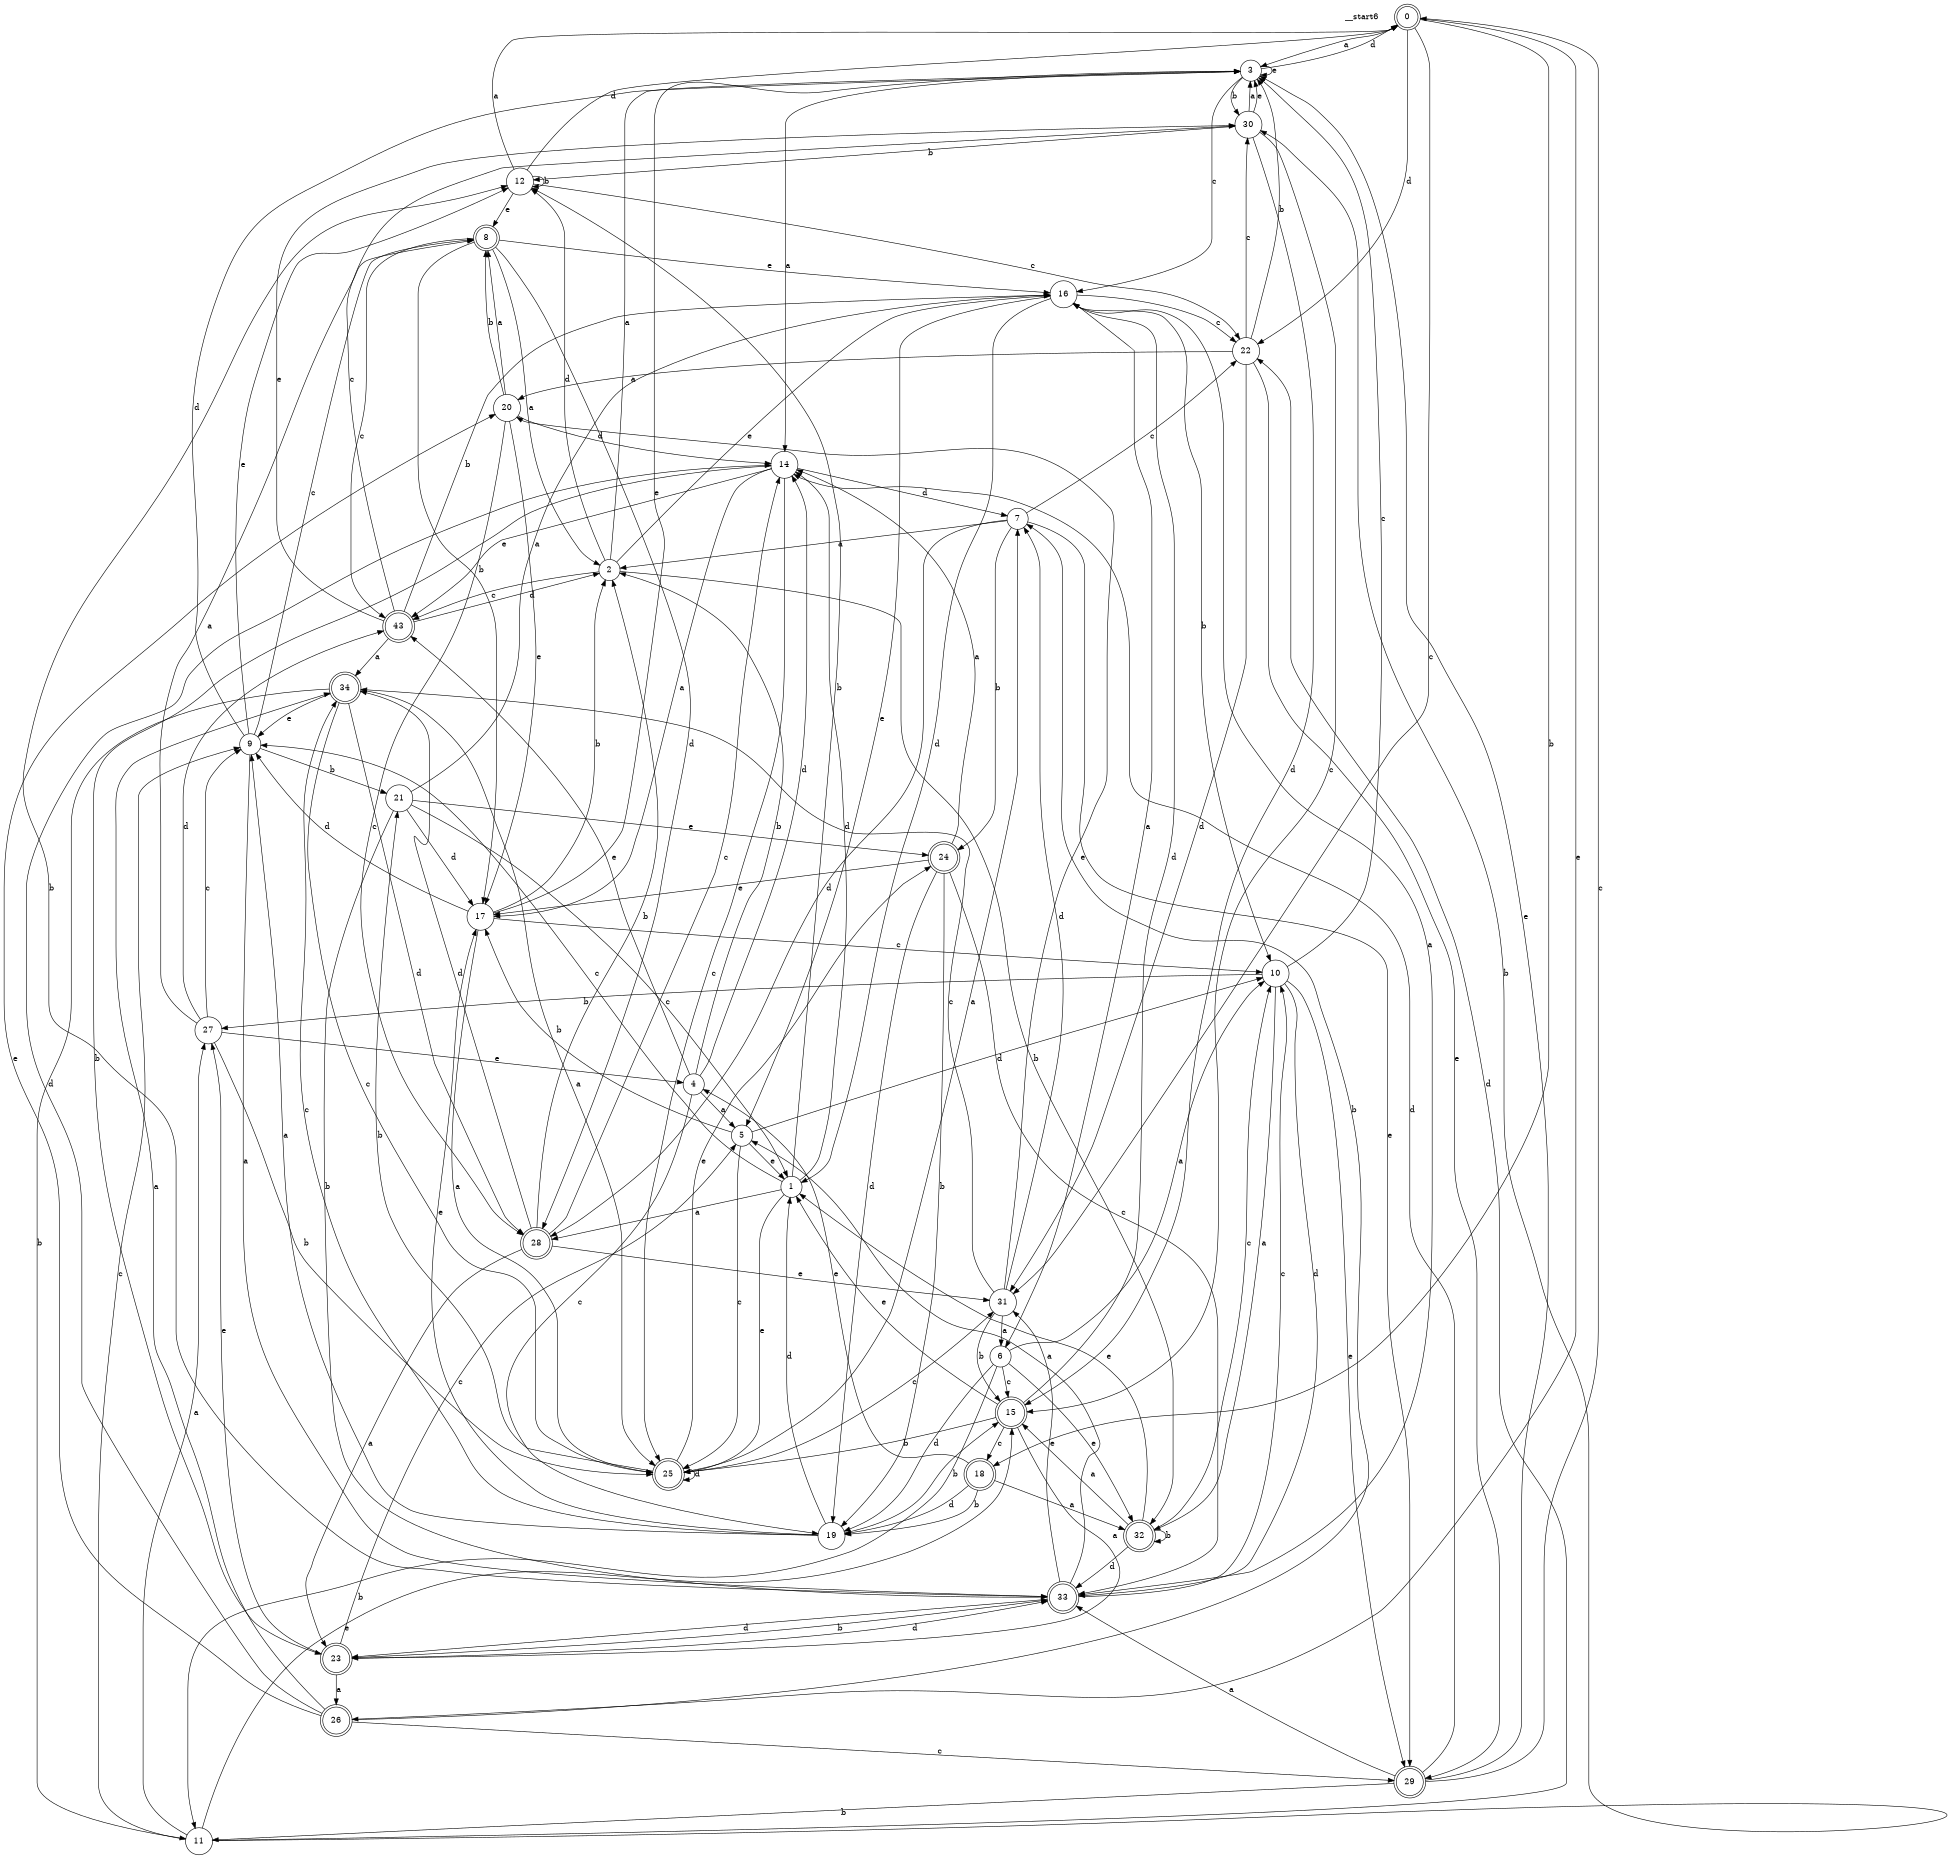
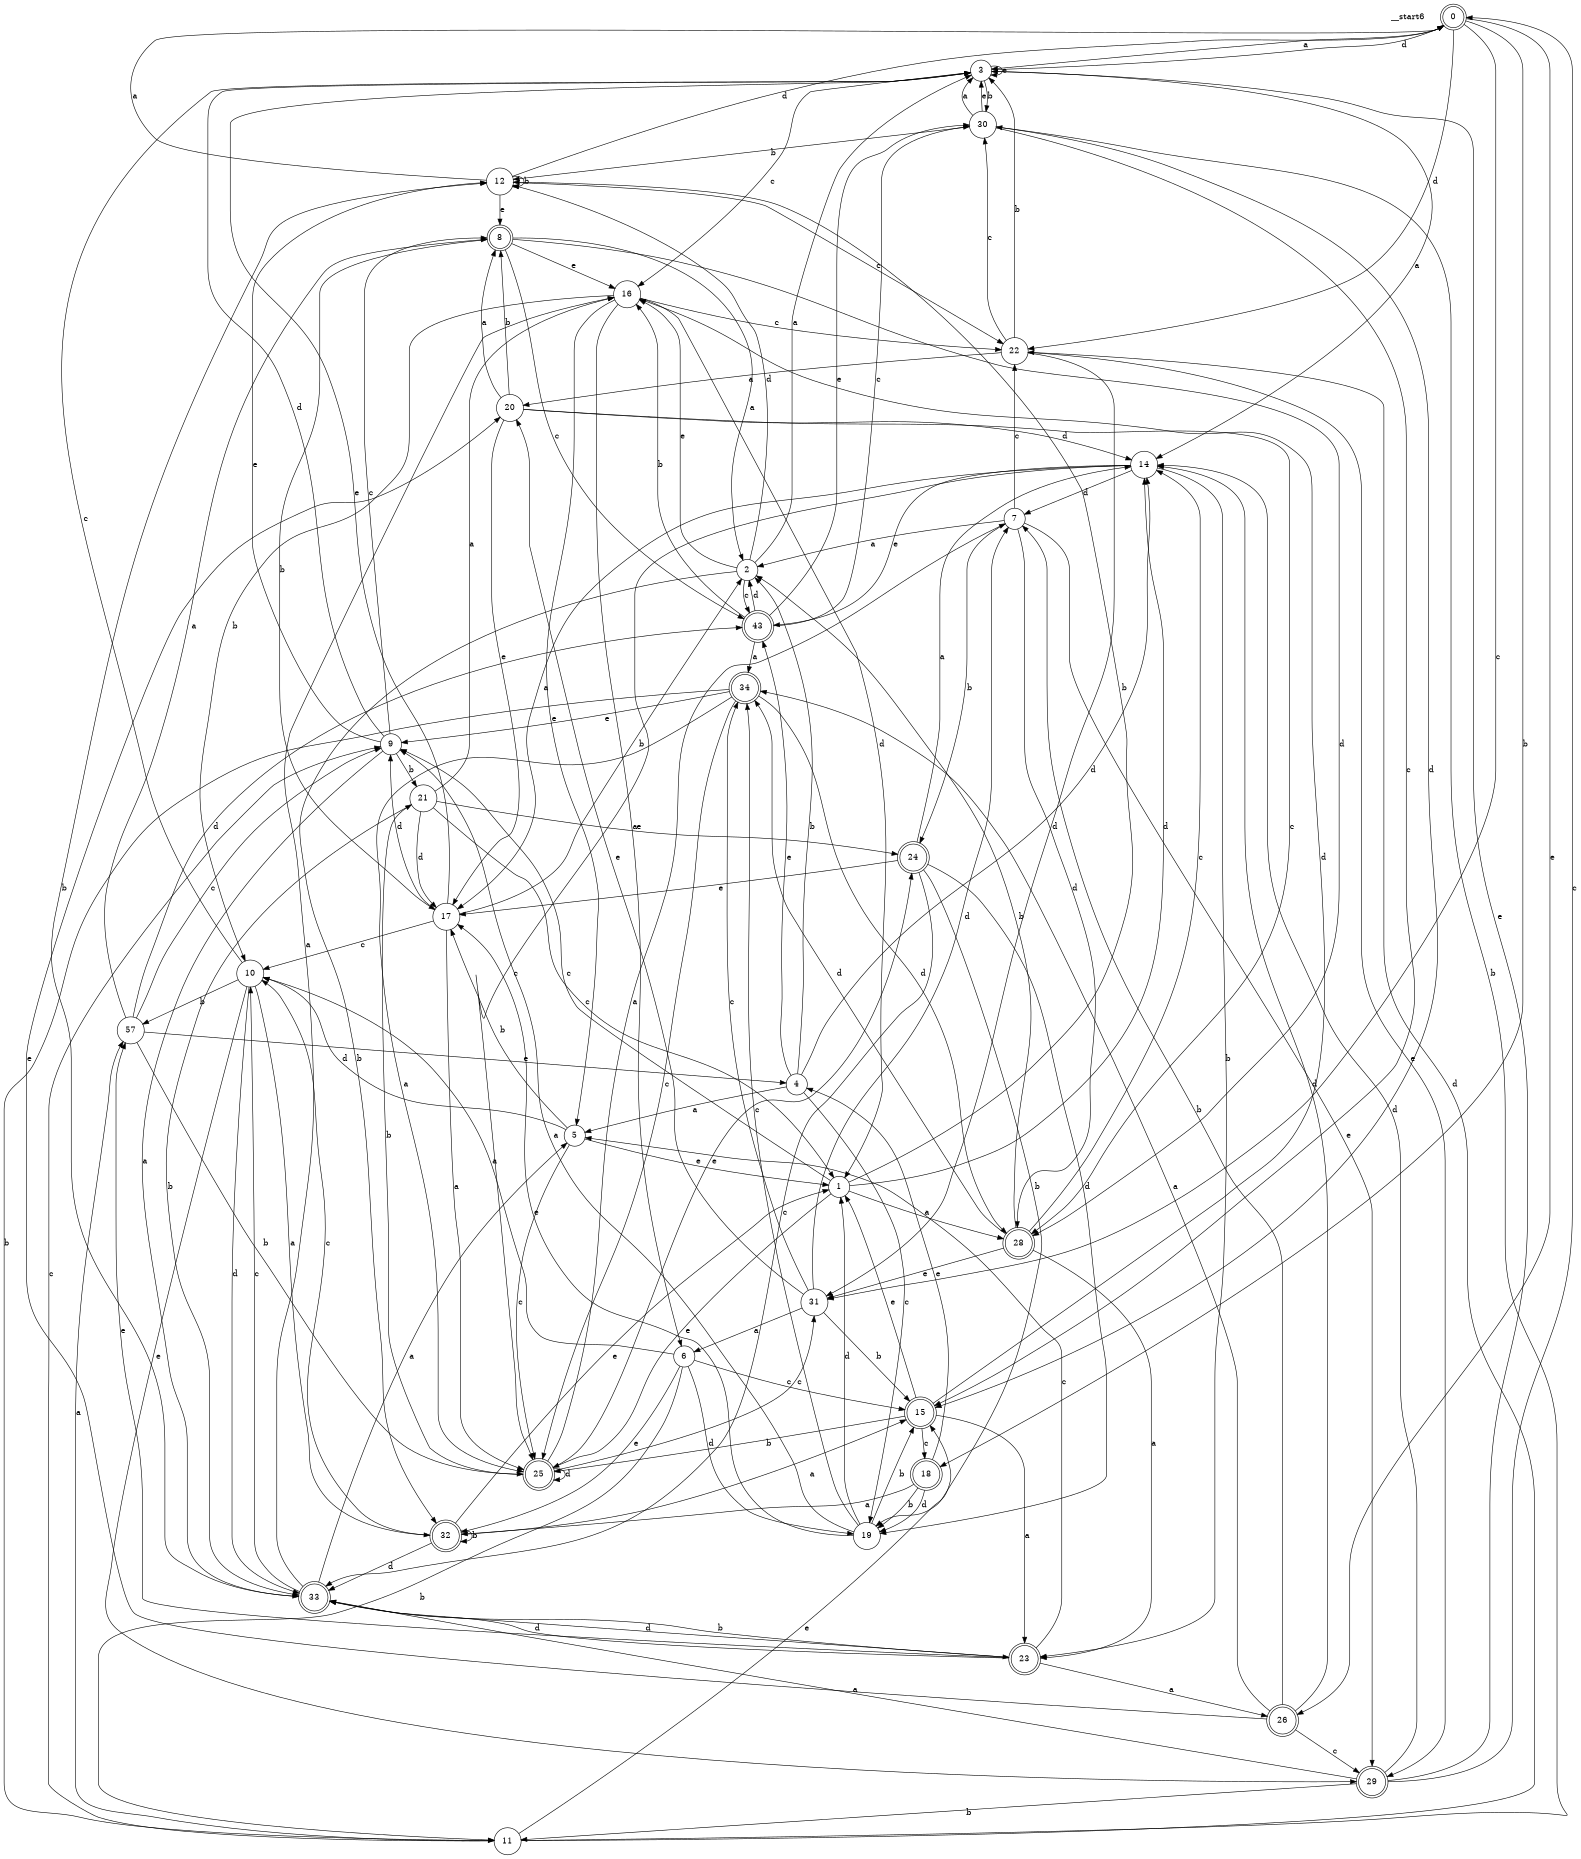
(208, 1030) -> (131, 1030)
(1049, 1444) -> none
